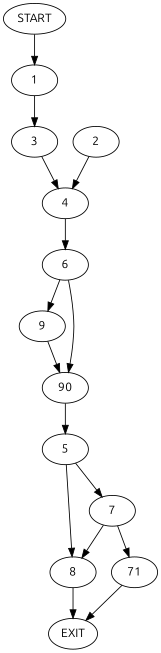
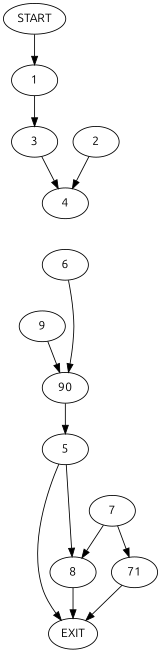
(65, 230) -> none
(55, 291) -> none
(86, 477) -> (39, 539)
